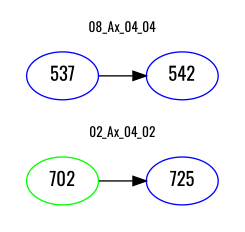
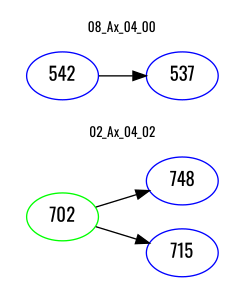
(122, 29) -> (122, 29)
(116, 76) -> (116, 76)
(182, 181) -> (182, 253)
none -> (182, 181)
